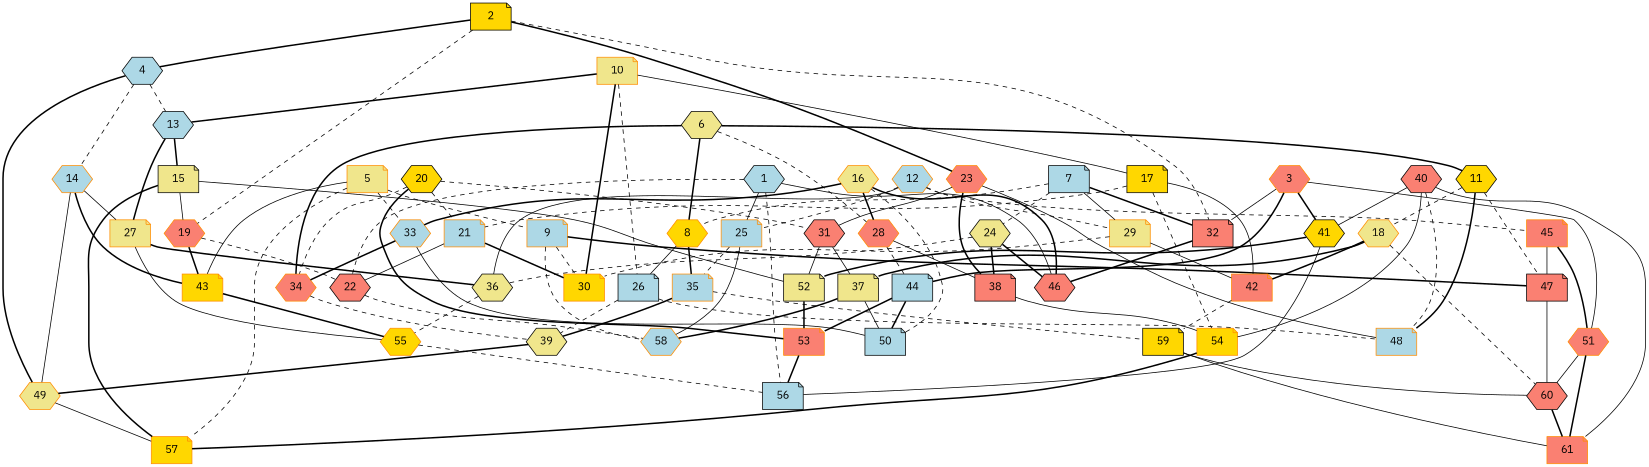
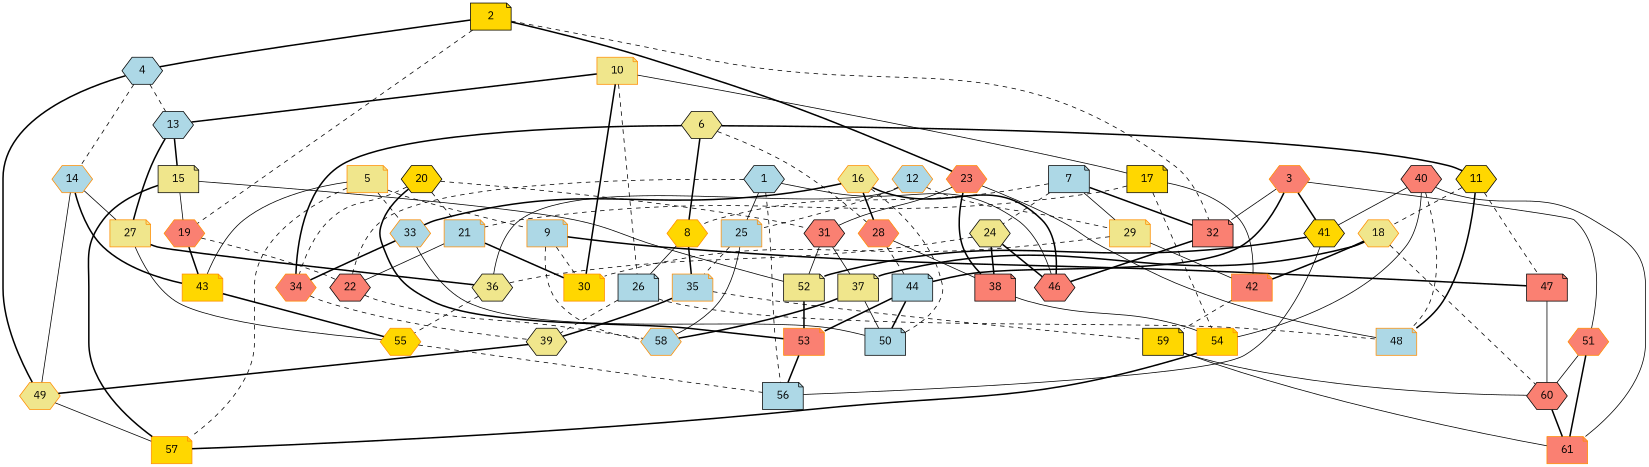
(1547, 233) -> none
